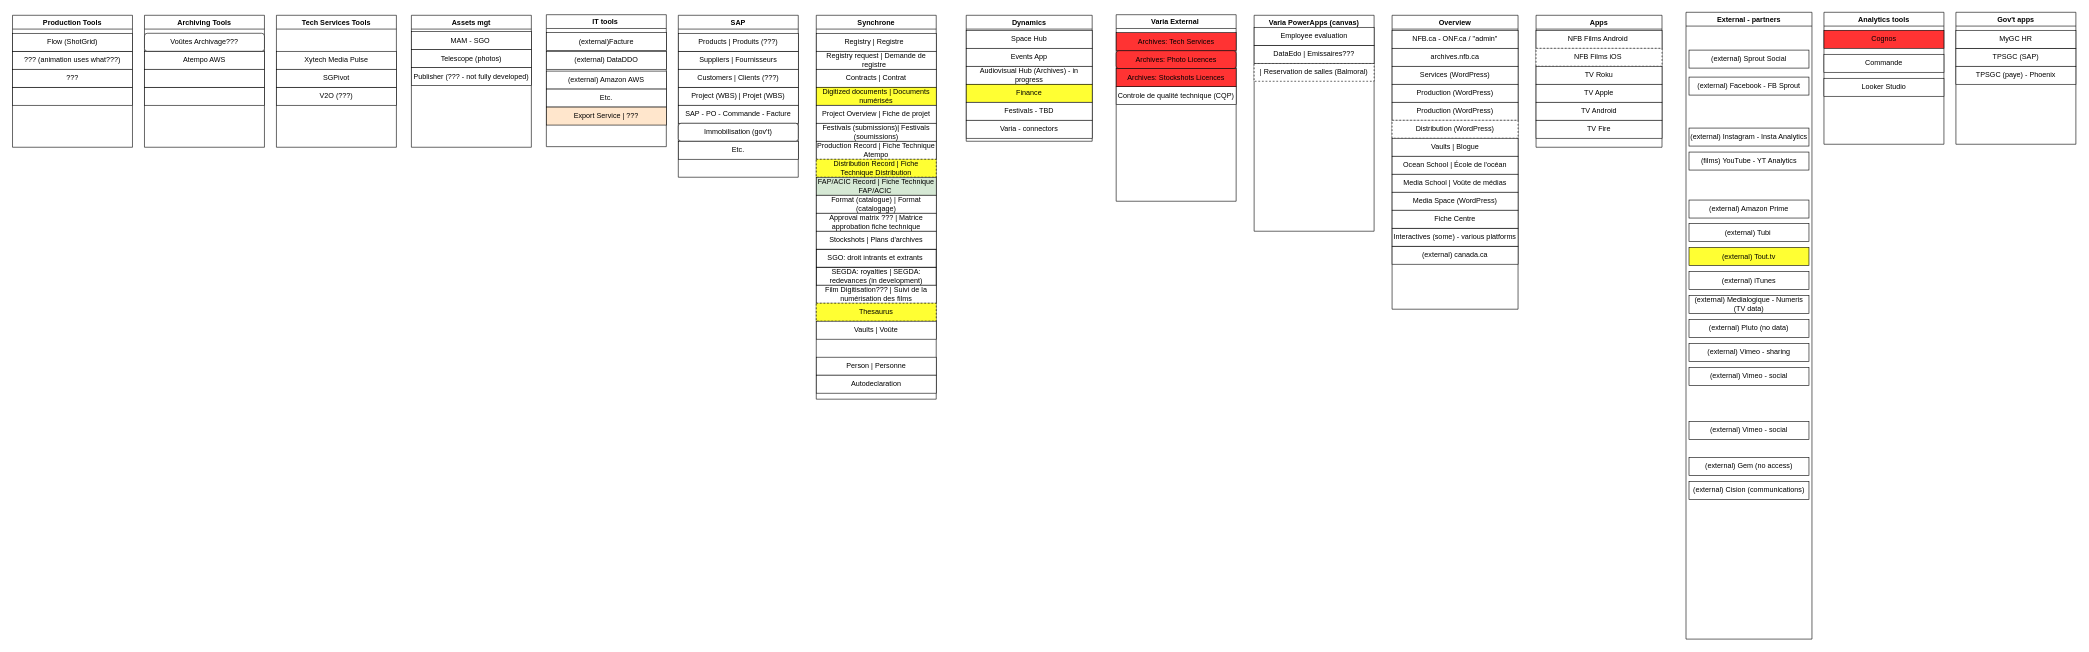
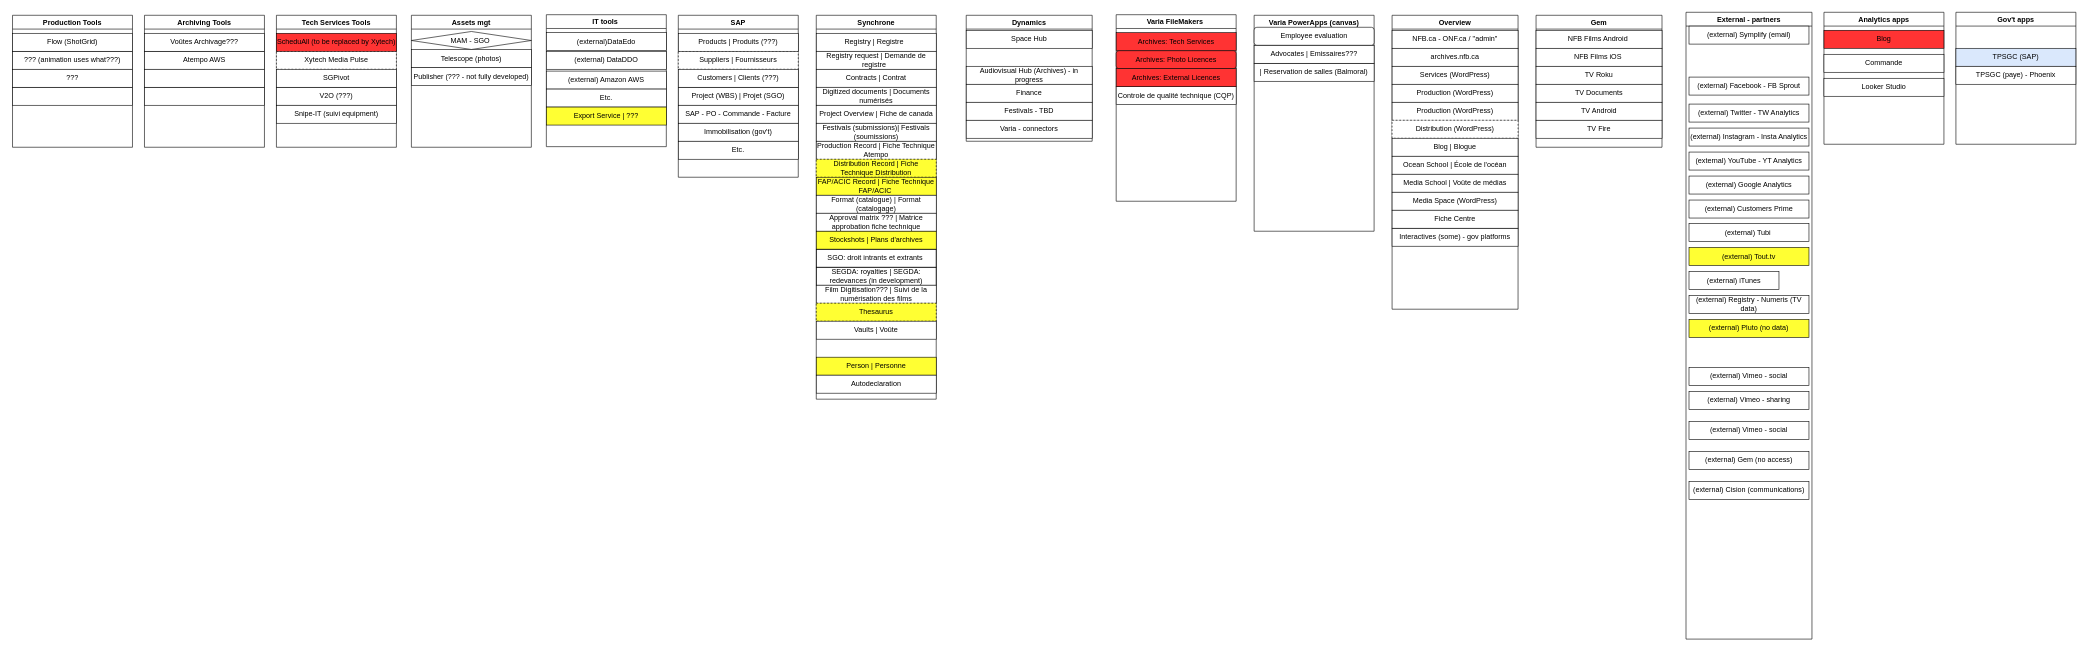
(1884, 20) -> (1884, 20)
(1176, 22) -> (1176, 22)
(1599, 23) -> (1599, 23)
none -> (1749, 35)
(1314, 36) -> (1314, 36)
(1884, 39) -> (1884, 39)
(2016, 39) -> none
(471, 41) -> (471, 41)
(204, 42) -> (204, 42)
none -> (336, 42)
(606, 42) -> (606, 42)
(1314, 54) -> (1314, 54)
(1029, 57) -> none
(1599, 57) -> (1599, 57)
(2016, 57) -> (2016, 57)
(1749, 59) -> none
(336, 60) -> (336, 60)
(738, 60) -> (738, 60)
(1314, 72) -> (1314, 72)
(1176, 78) -> (1176, 78)
(1029, 93) -> (1029, 93)
(1599, 93) -> (1599, 93)
(738, 96) -> (738, 96)
(876, 96) -> (876, 96)
none -> (1749, 113)
none -> (336, 114)
(876, 114) -> (876, 114)
(606, 116) -> (606, 116)
(738, 132) -> (738, 132)
(1455, 147) -> (1455, 147)
(1749, 161) -> (1749, 161)
none -> (1749, 185)
(876, 186) -> (876, 186)
(1749, 209) -> (1749, 209)
(1455, 237) -> (1455, 237)
(876, 240) -> (876, 240)
(1455, 255) -> none
(1749, 281) -> (1734, 281)
(1749, 305) -> (1749, 305)
(1749, 329) -> (1749, 329)
(1749, 353) -> (1749, 401)
(876, 366) -> (876, 366)
(1749, 467) -> (1749, 461)
